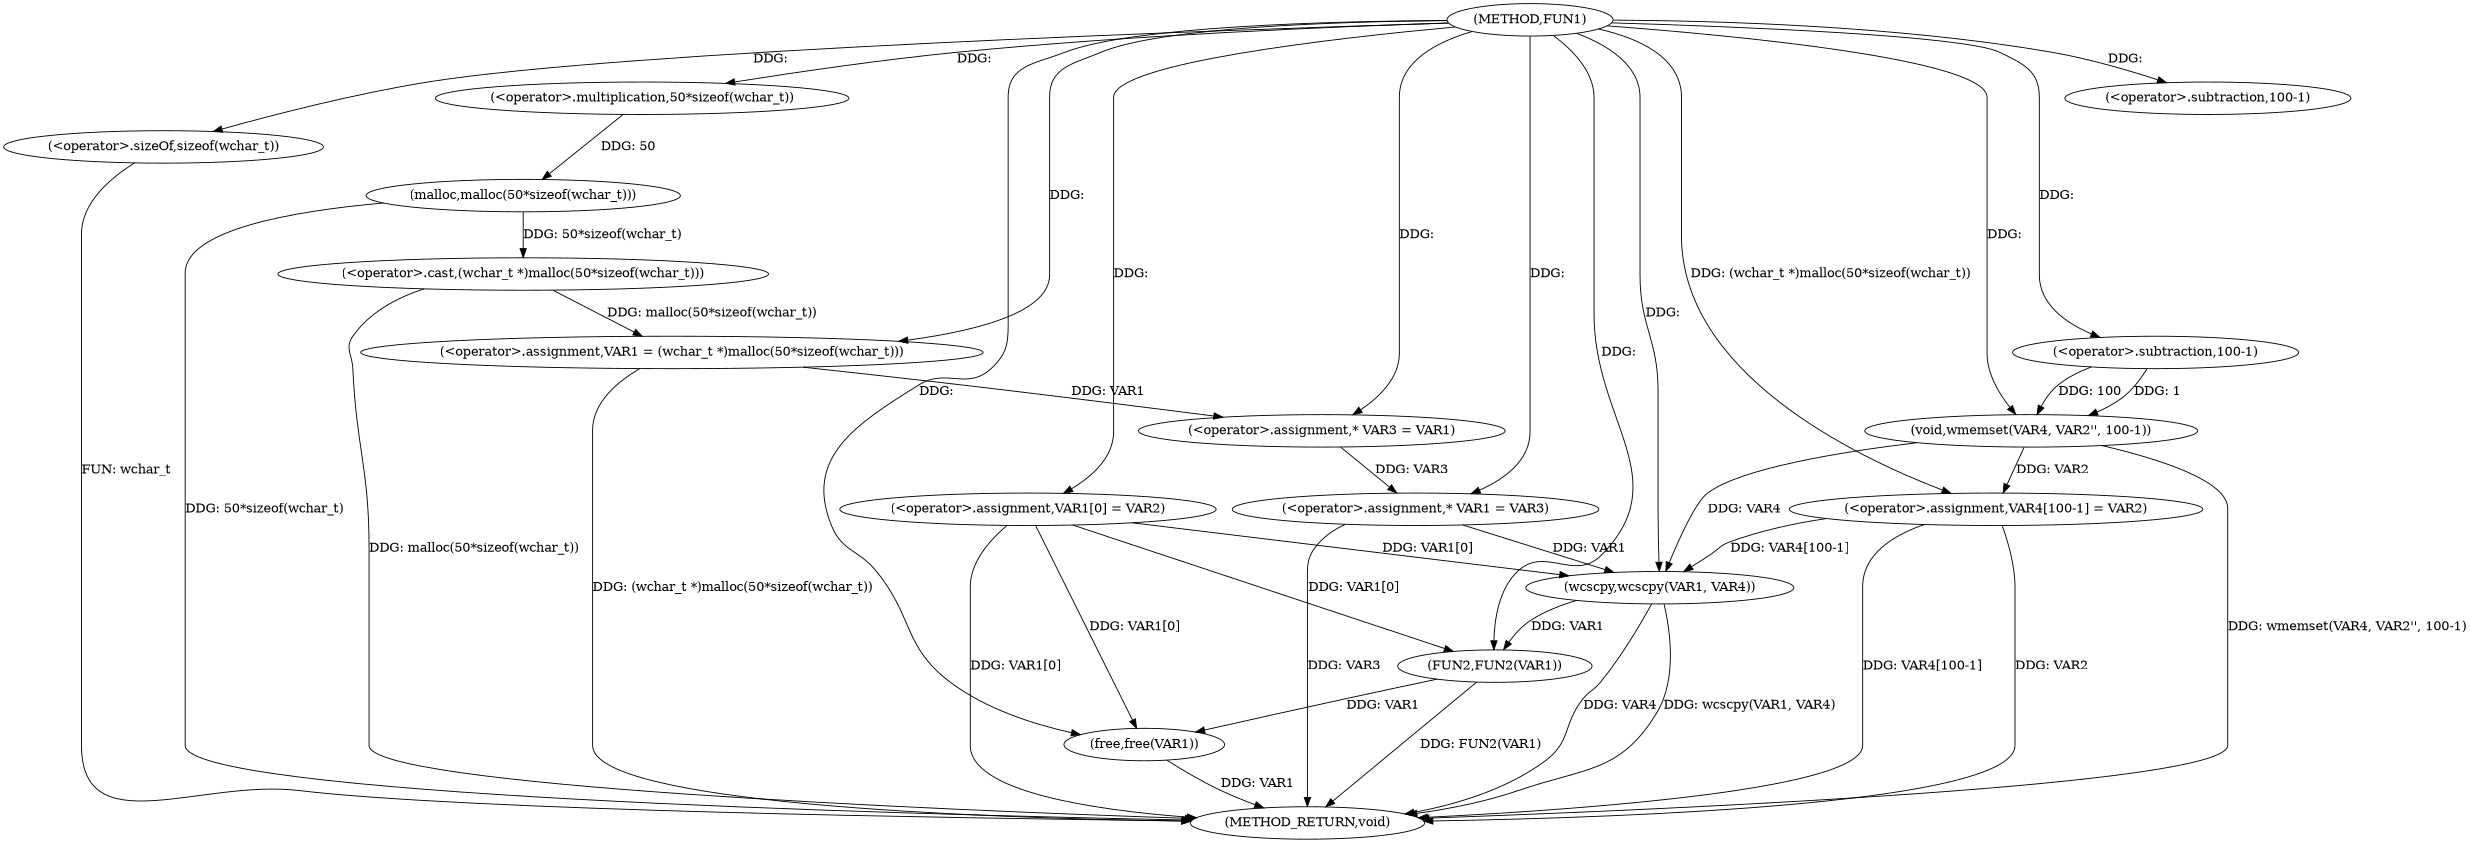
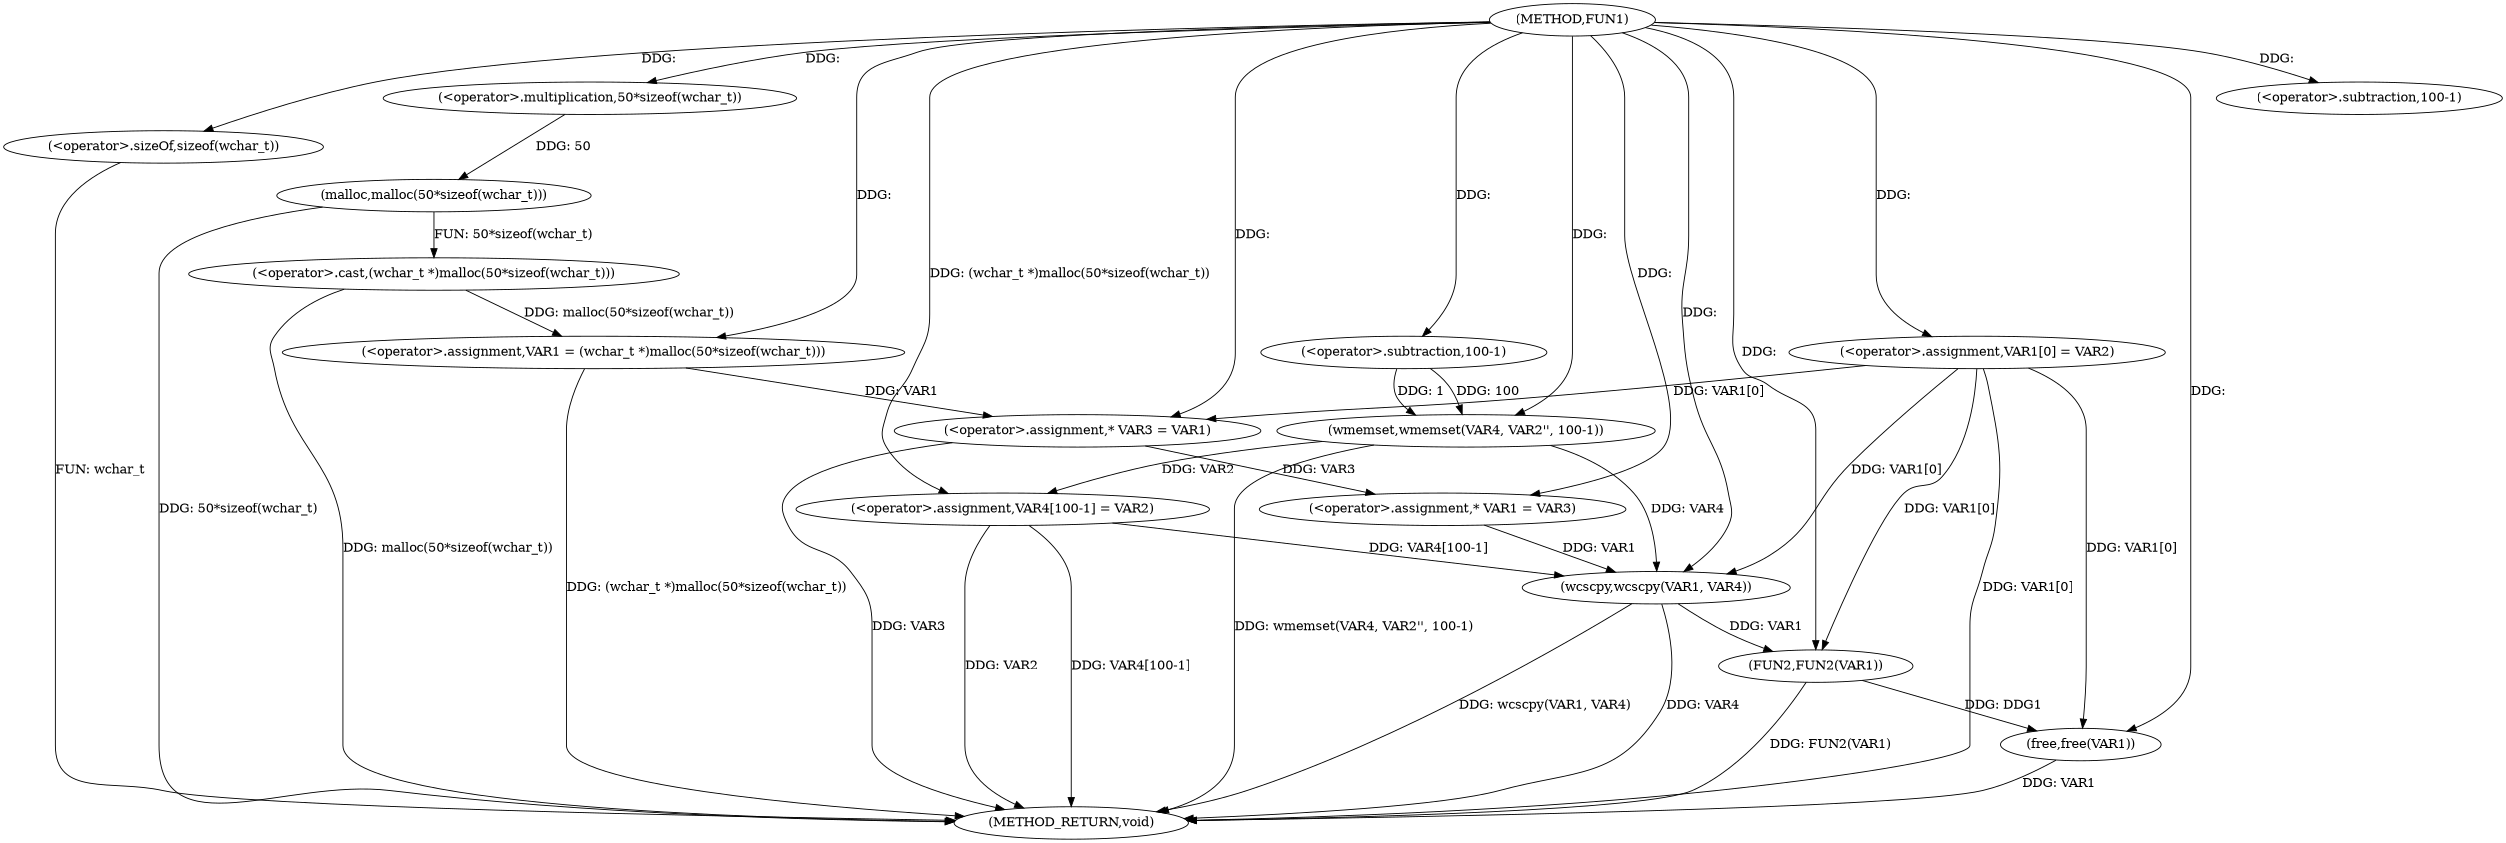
(603, 235) -> (513, 235)
none -> (1525, 398)
(2031, 431) -> (1466, 431)
(1307, 652) -> (861, 586)
(1383, 705) -> (2003, 705)
